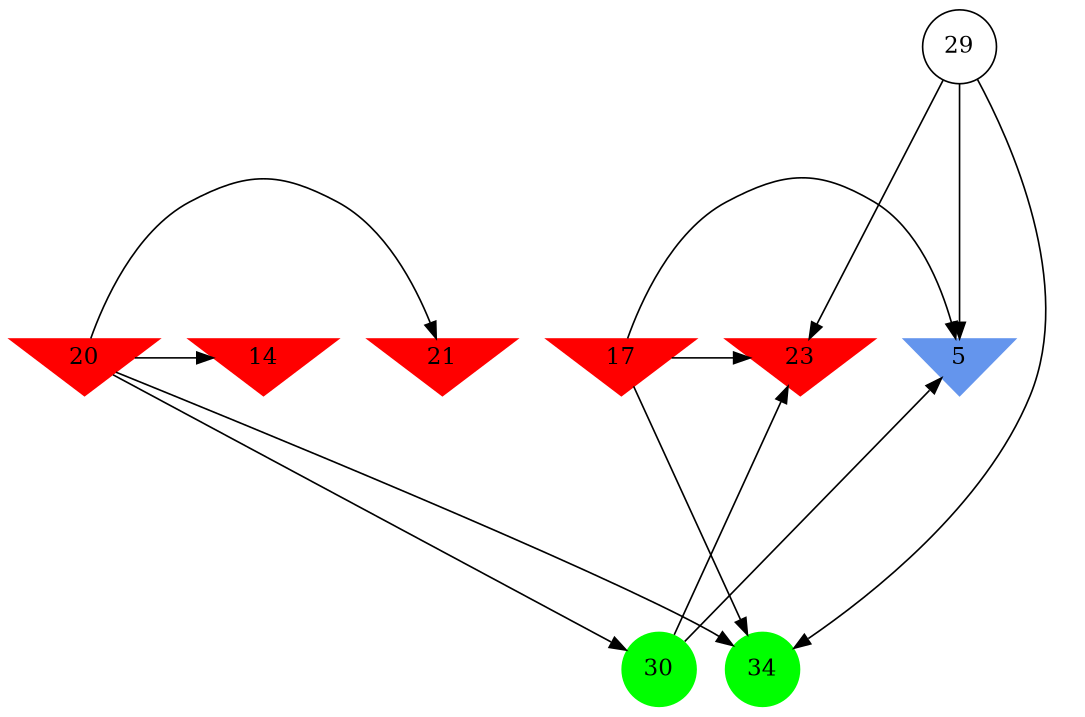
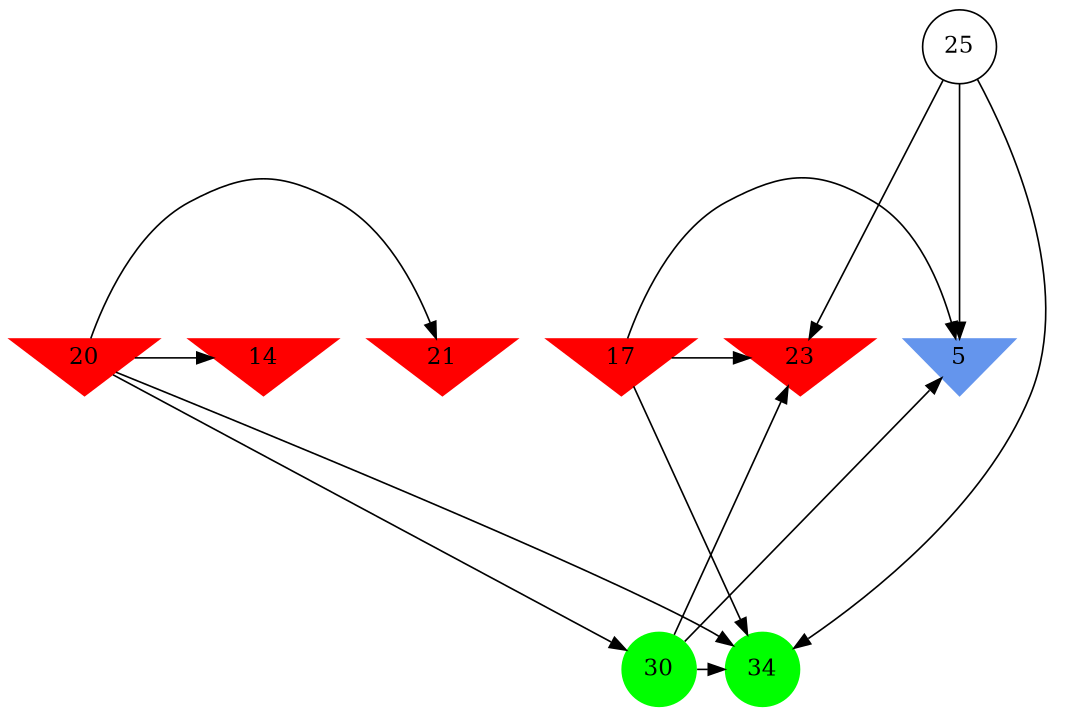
(960, 47) -> (960, 47)
none -> (702, 669)
